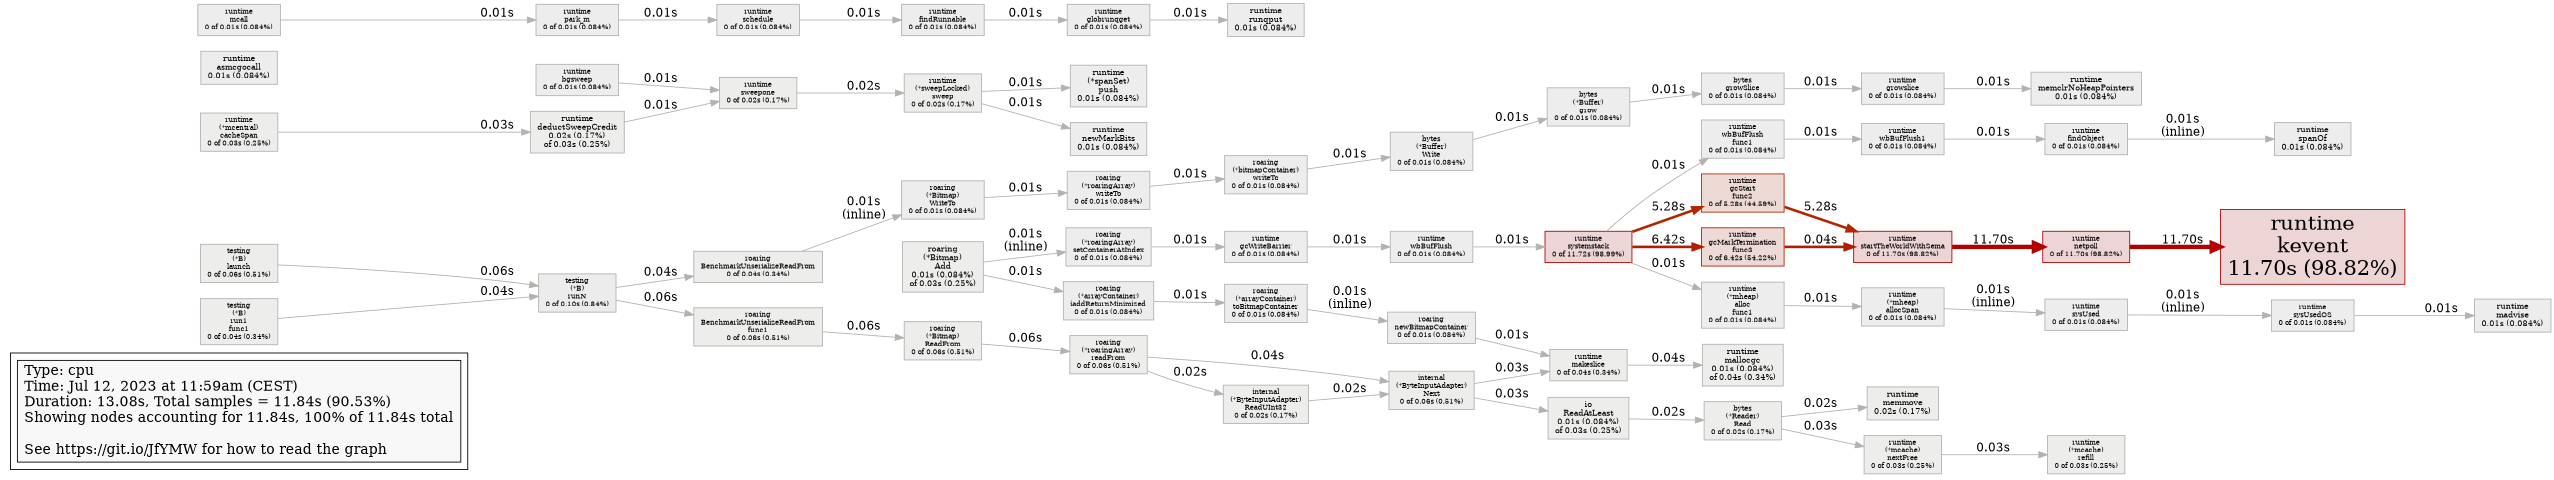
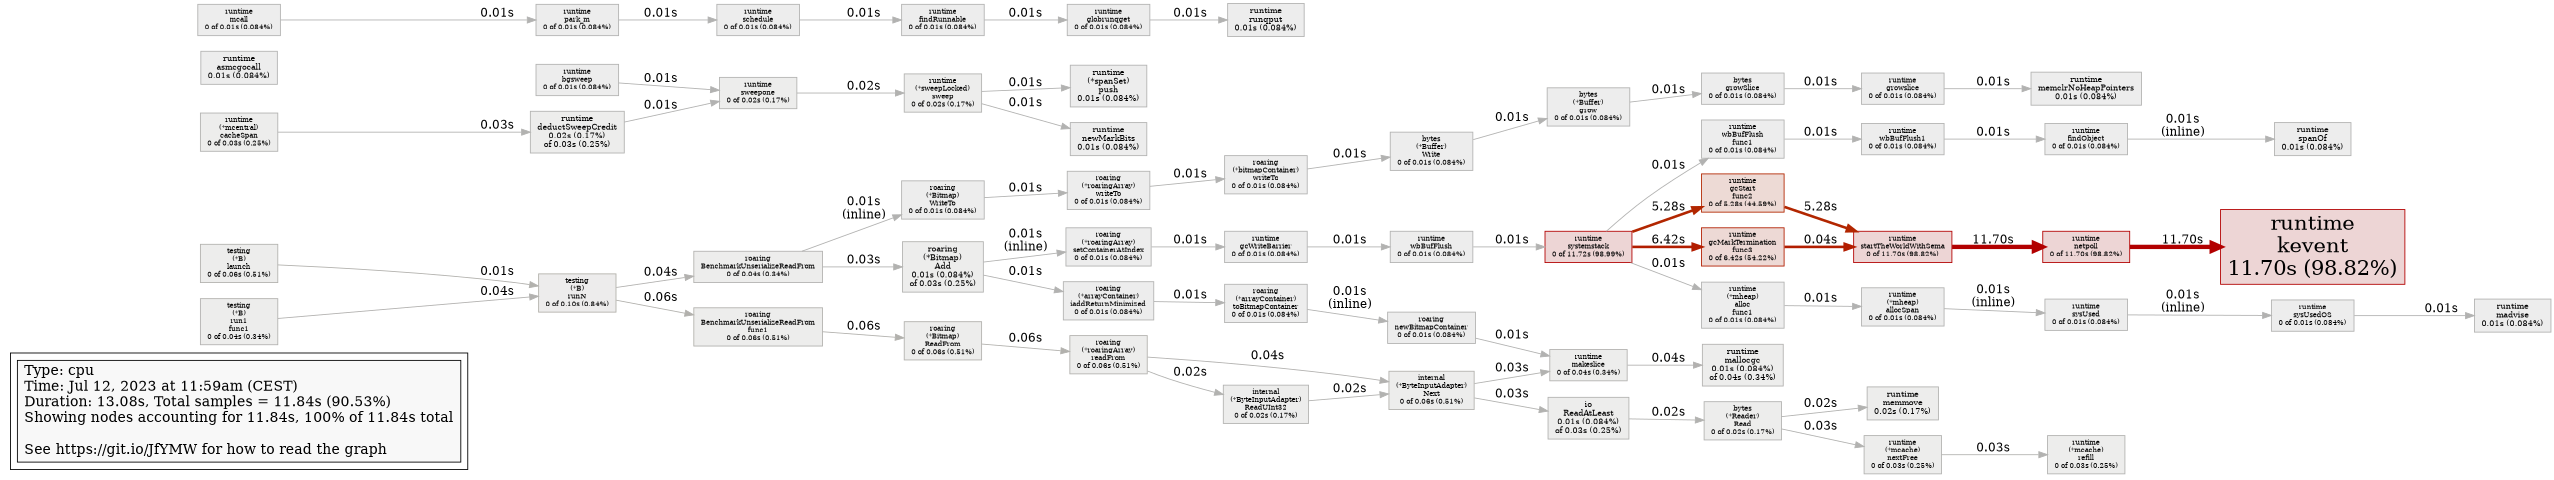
none -> (858, 267)
(496, 272) -> (496, 272)
